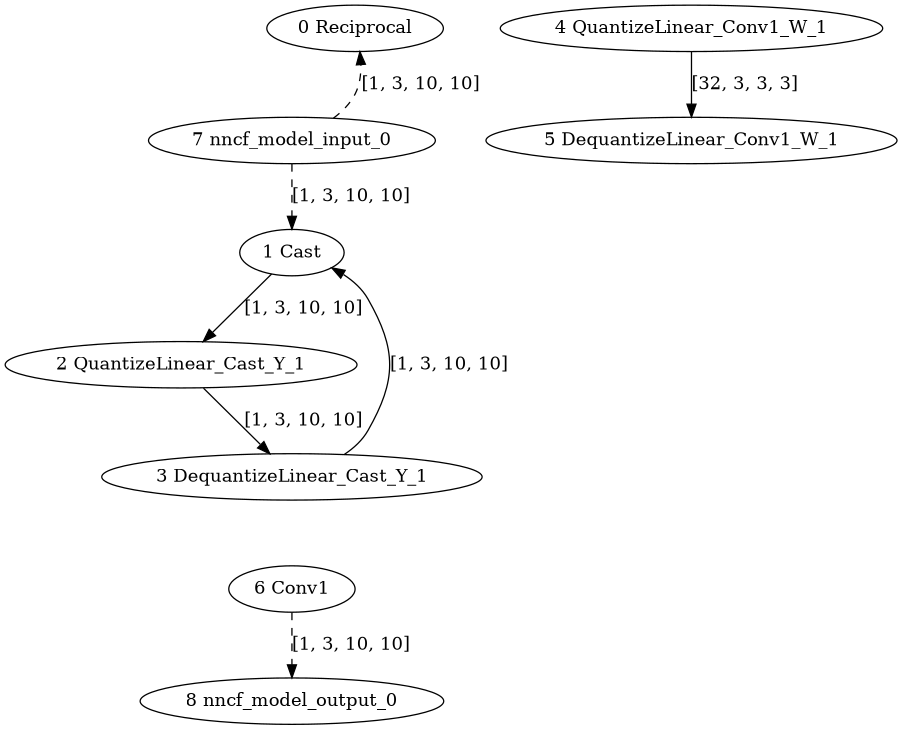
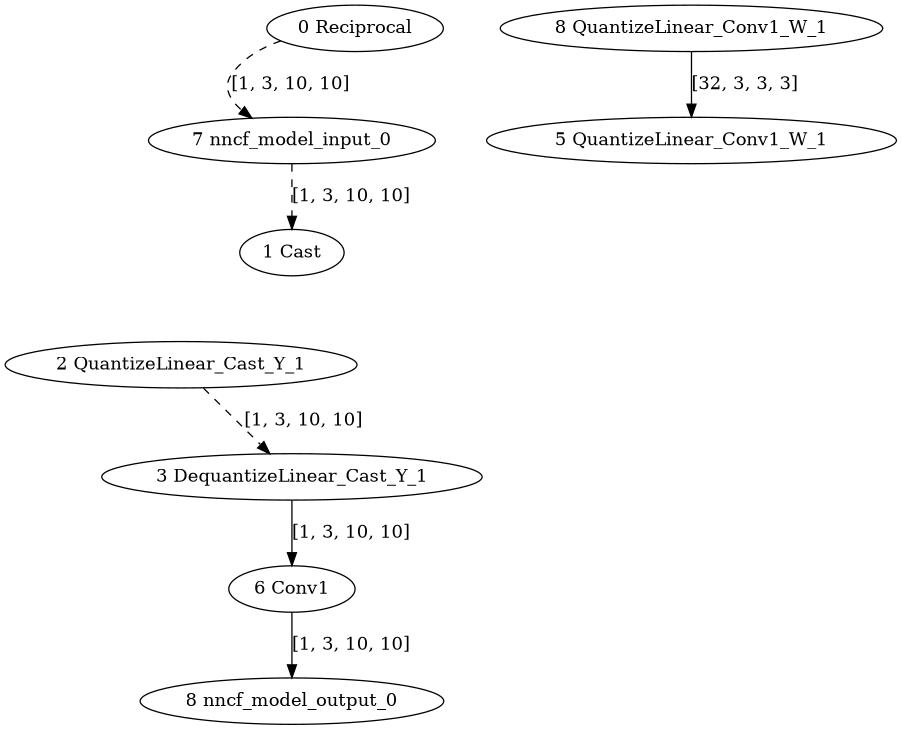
(691, 28) -> (691, 28)
(355, 95) -> (238, 67)
(691, 140) -> (691, 140)
(242, 303) -> none
(390, 364) -> (292, 526)
(232, 416) -> (232, 416)
(292, 639) -> (292, 639)
